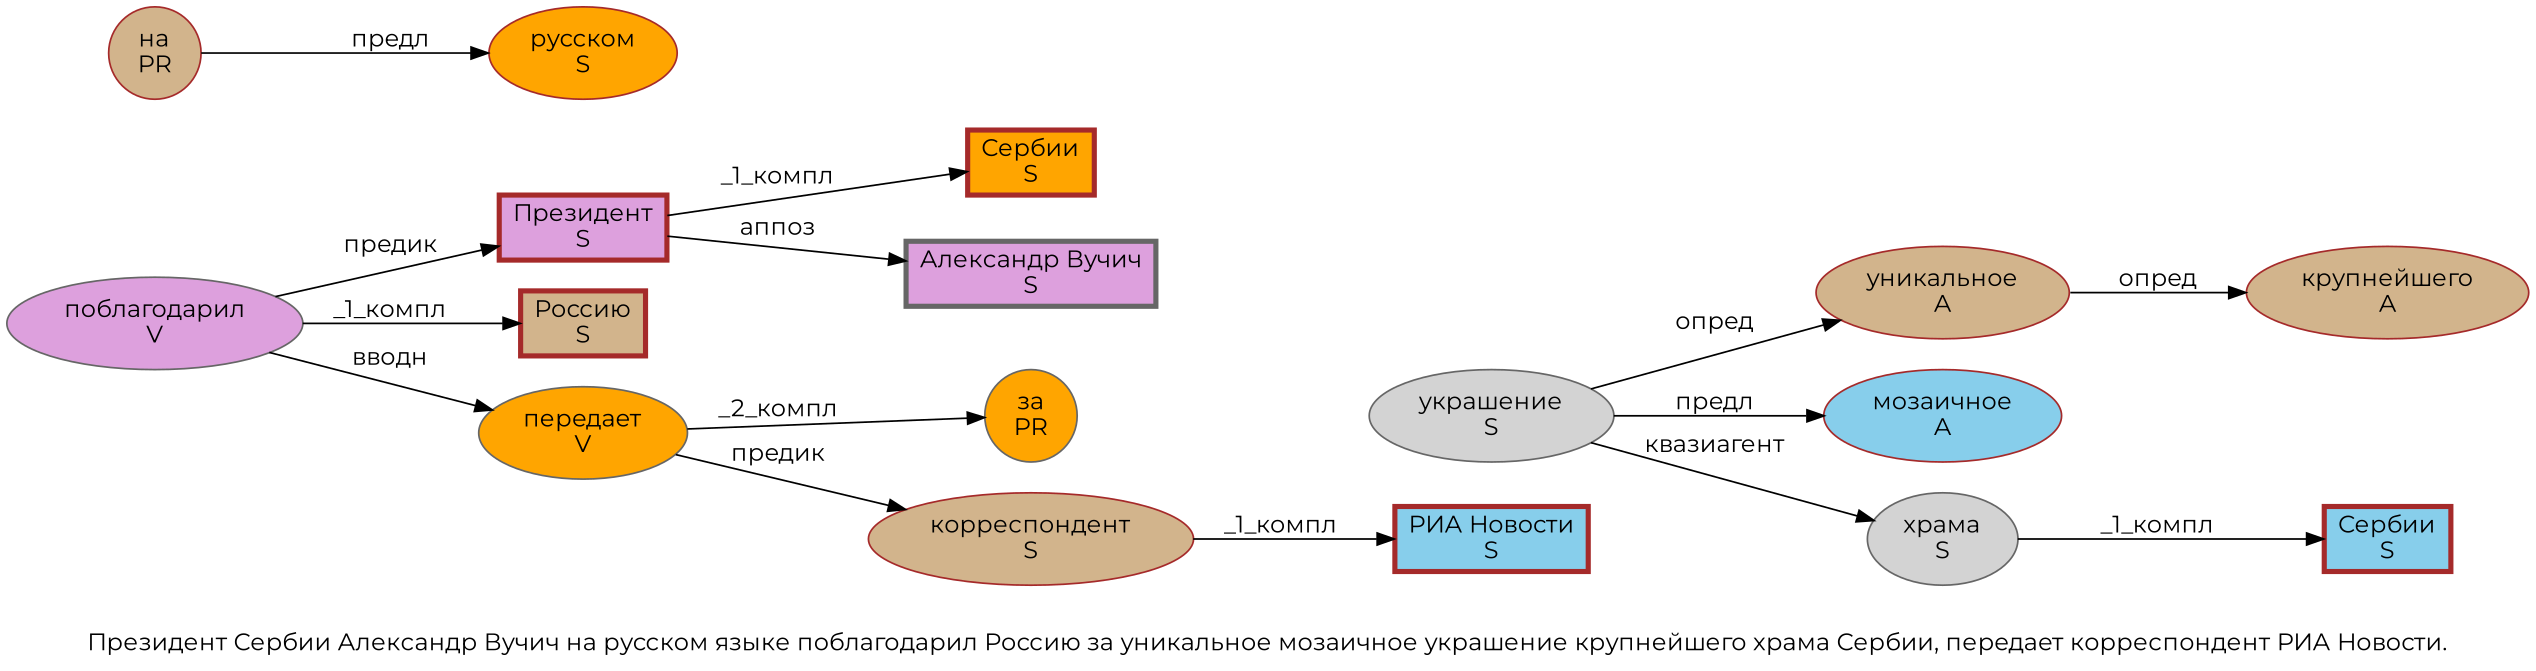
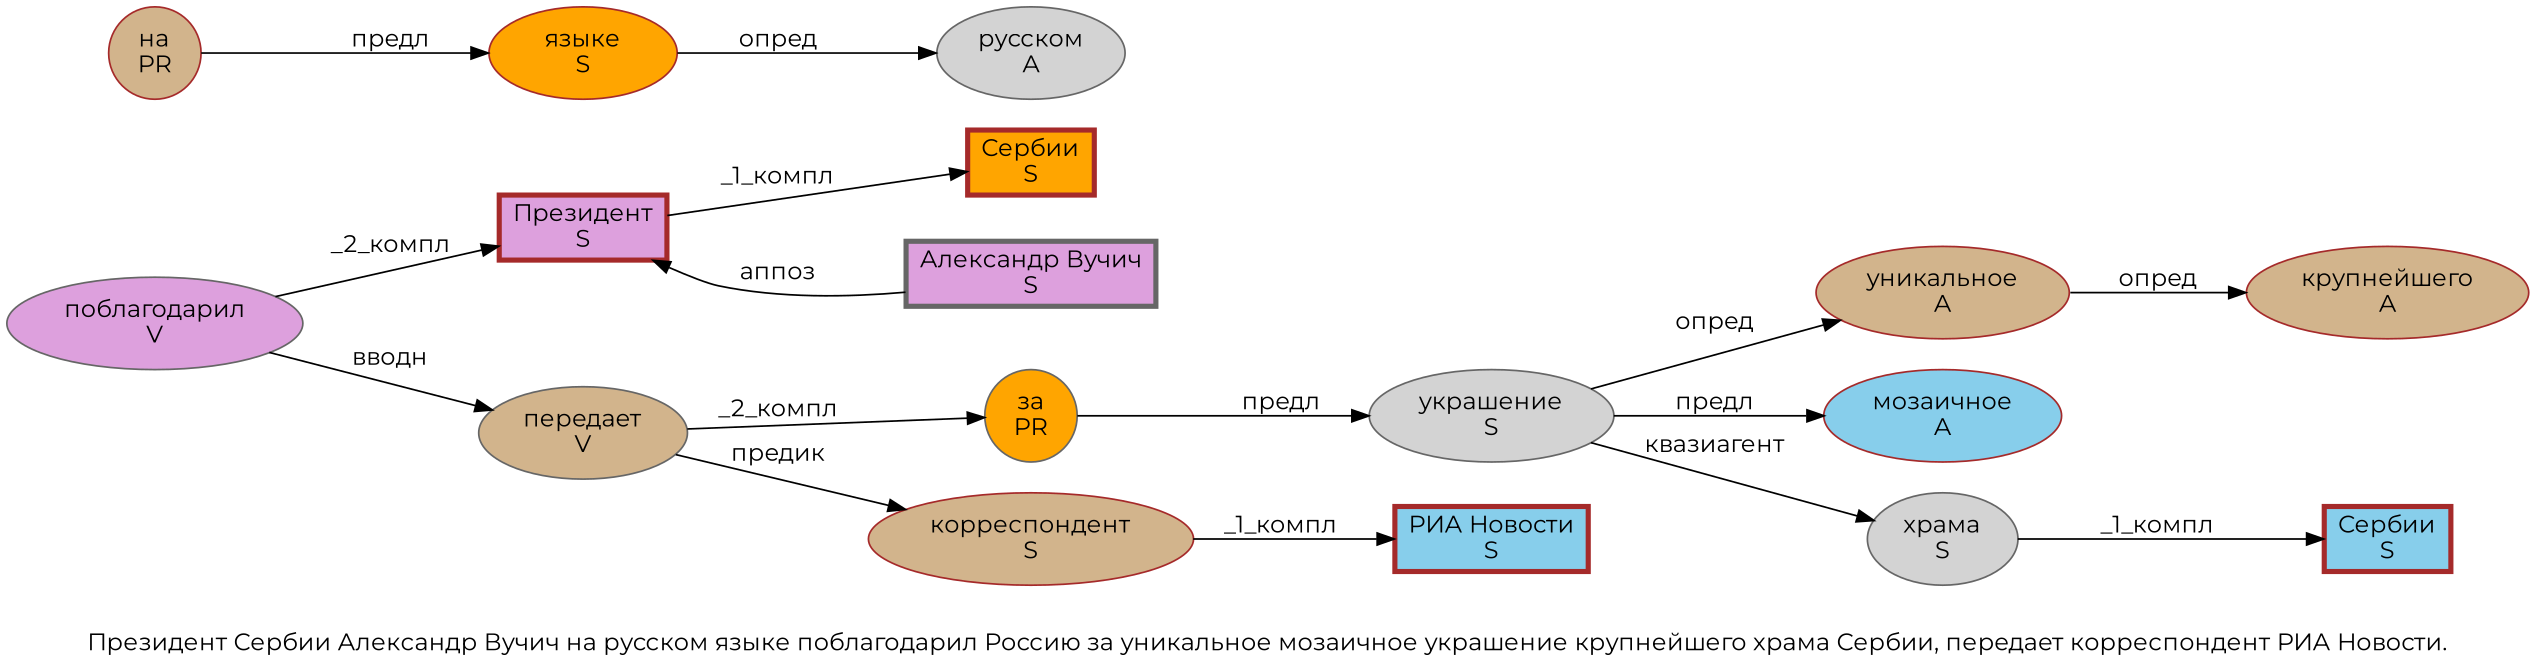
(583, 53) -> (583, 53)
none -> (1031, 53)
(391, 246) -> (391, 246)
(778, 248) -> (785, 294)
(583, 323) -> none
none -> (1215, 416)
(583, 433) -> (583, 433)
